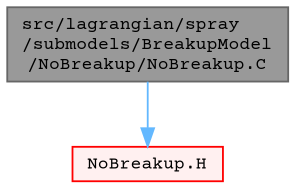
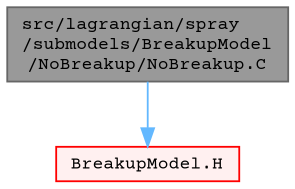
(148, 164) -> (148, 164)
